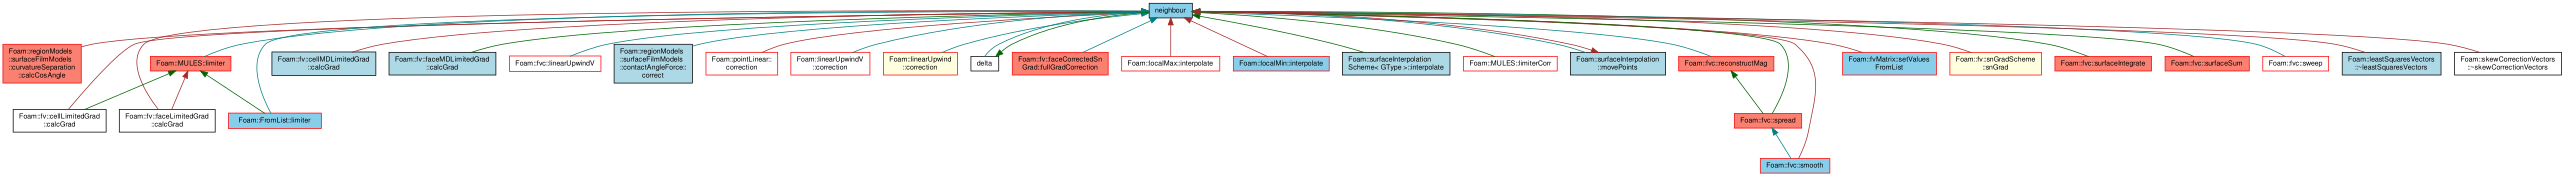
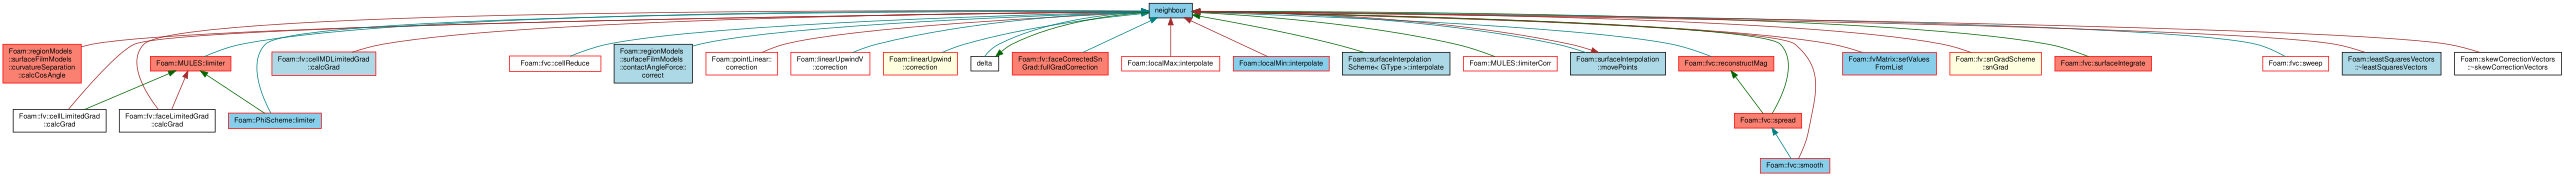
(324, 64) -> (324, 64)
(442, 64) -> none
(555, 64) -> (555, 64)
(2207, 64) -> none
(275, 121) -> (275, 121)
